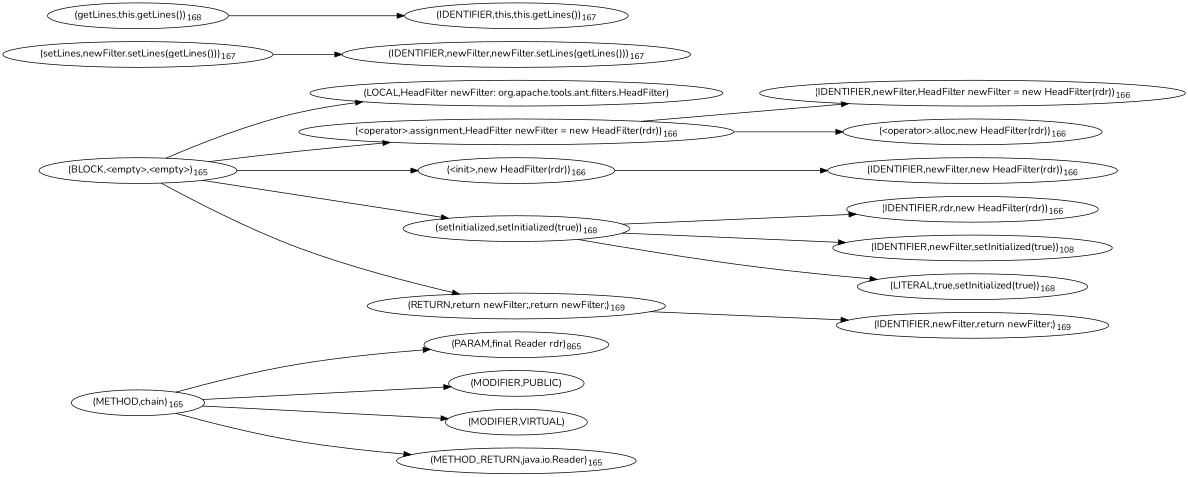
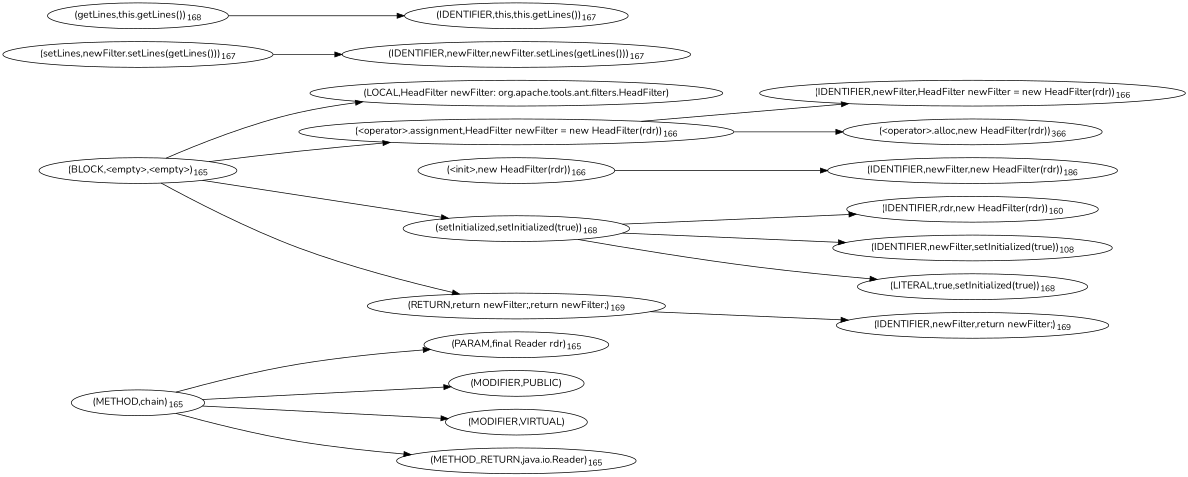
(1059, 131) -> (1059, 131)
(1071, 169) -> (1071, 169)
(324, 171) -> none
(1056, 208) -> (1056, 208)
(574, 344) -> (574, 344)
